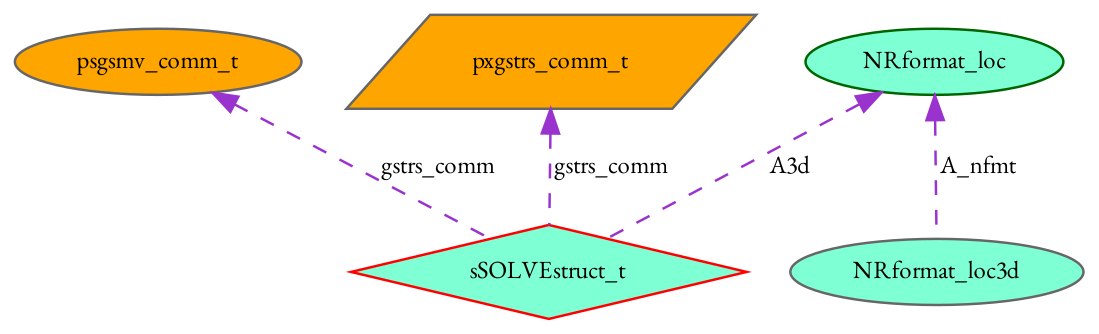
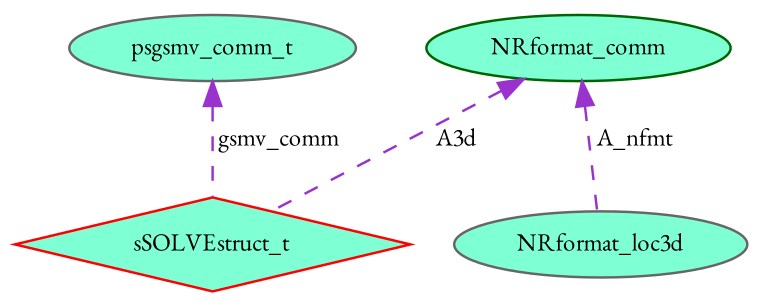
(158, 62) -> (213, 48)
(551, 62) -> none
(934, 62) -> (578, 48)
(436, 167) -> (277, 139)
